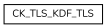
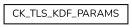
(53, 14) -> (66, 14)
